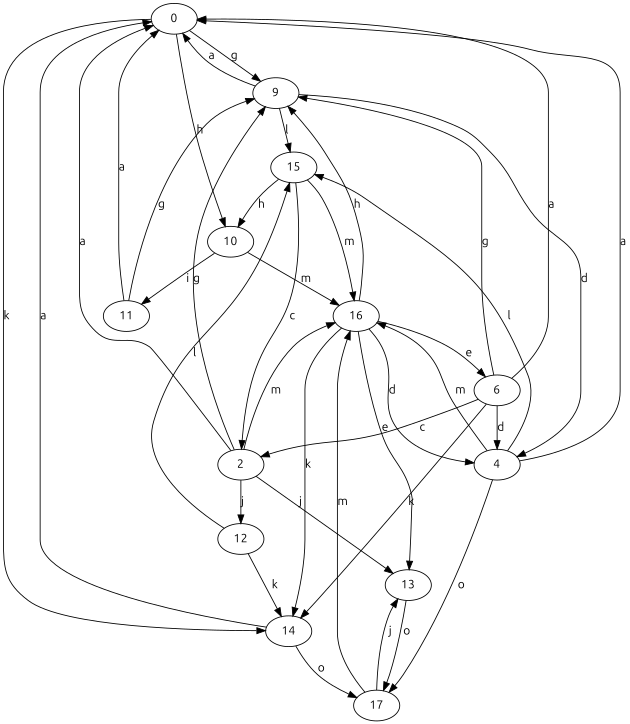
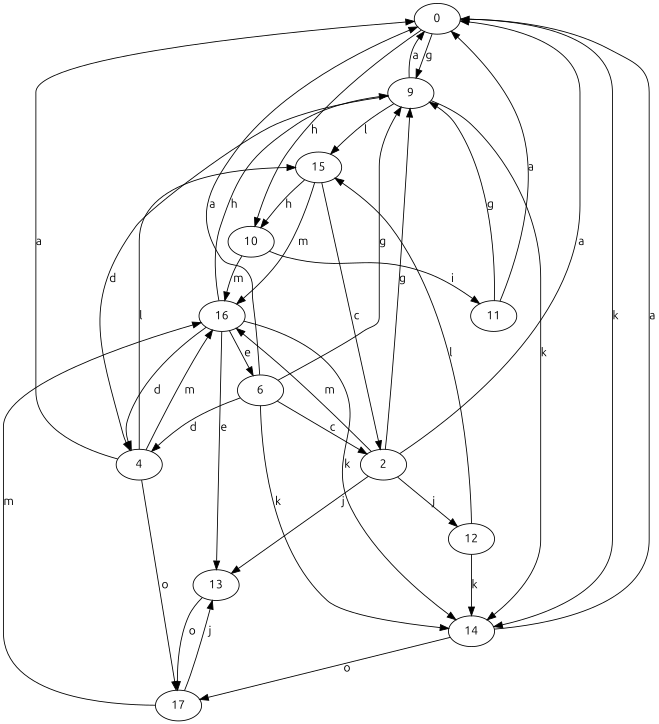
none -> (541, 345)
